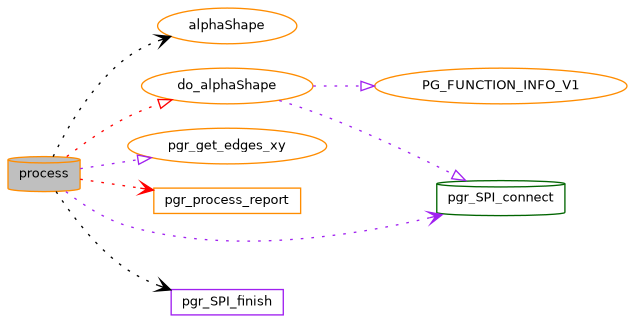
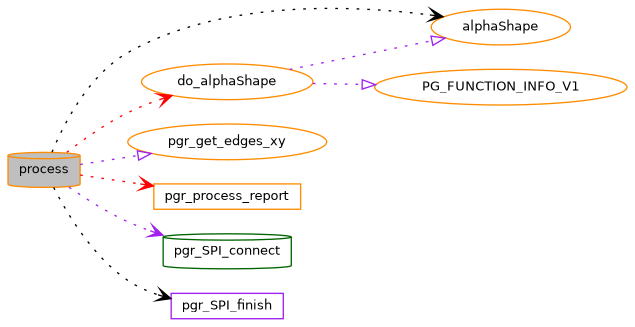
(111, 126) -> (111, 122)
(368, 134) -> (361, 55)
